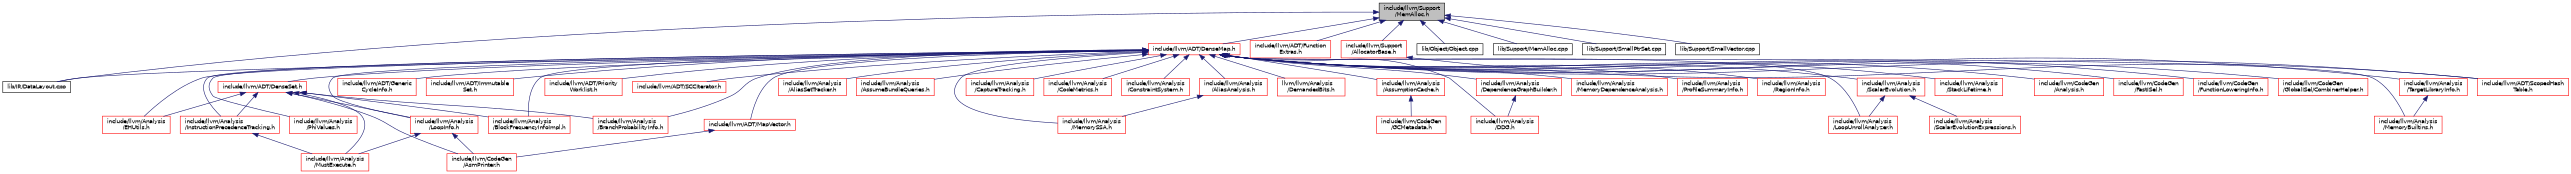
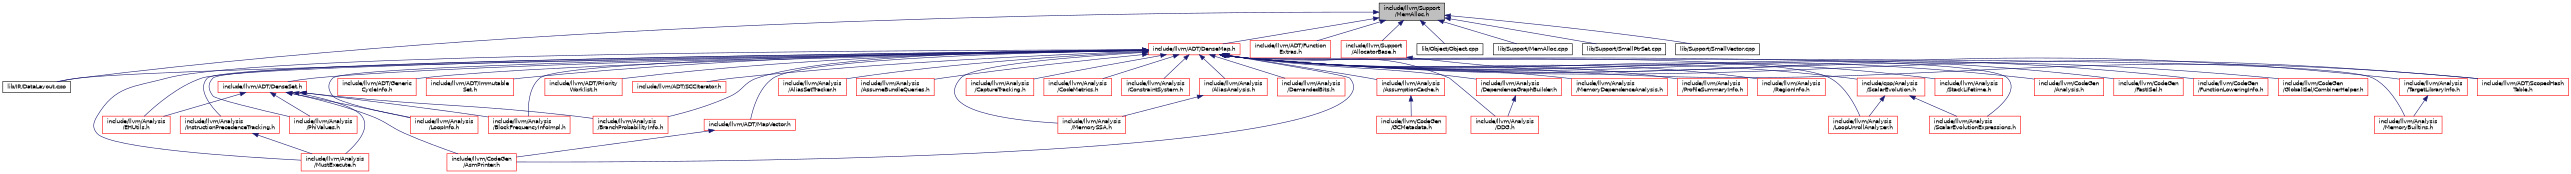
none -> (1642, 58)
(1311, 87) -> (1311, 87)
(1891, 87) -> (1891, 87)
(243, 109) -> (293, 106)
(387, 144) -> (500, 57)
(465, 146) -> (1008, 151)
